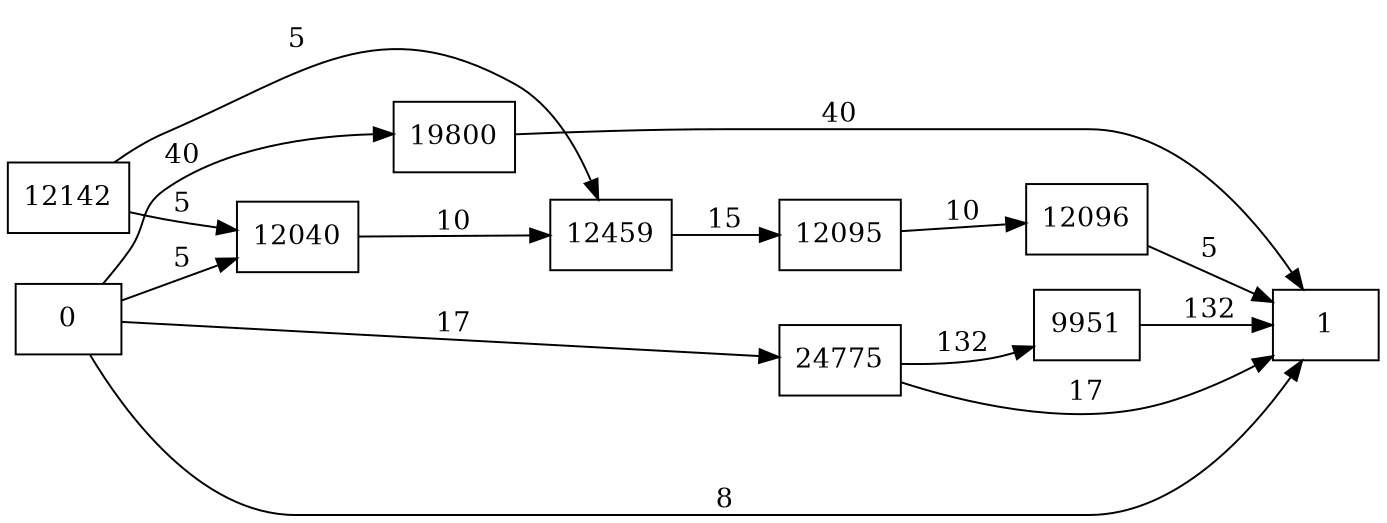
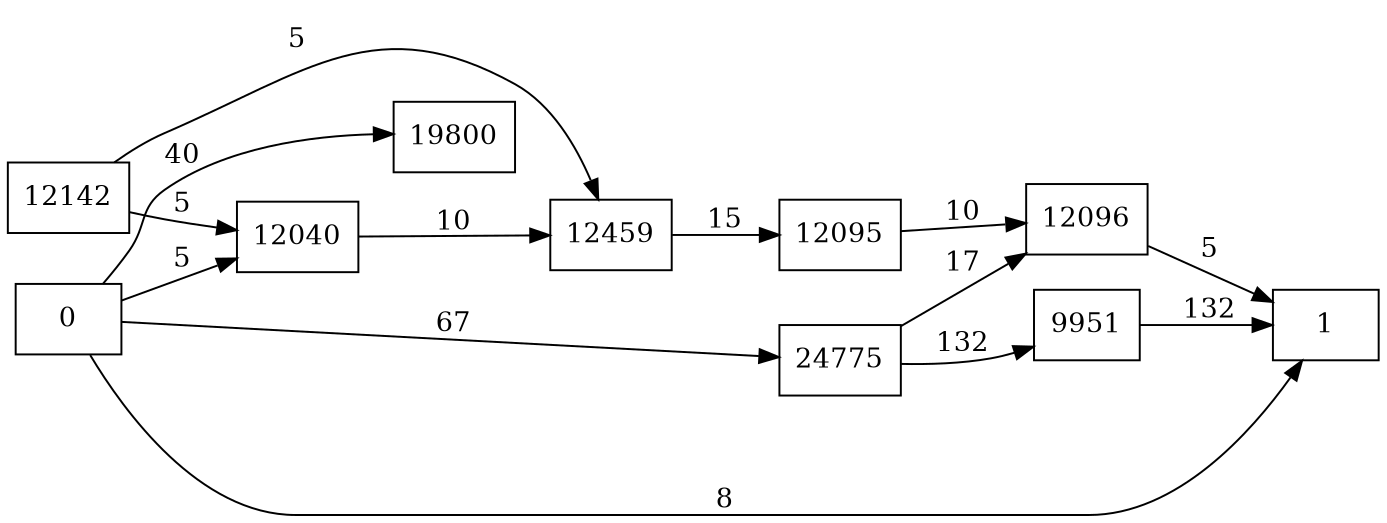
(931, 129) -> none
(454, 324) -> (454, 324)
(1081, 414) -> (955, 295)
